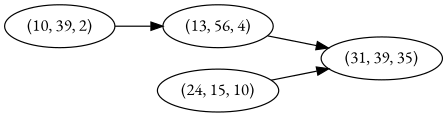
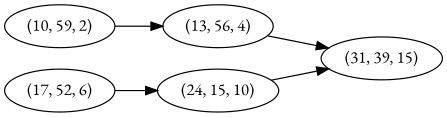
(60, 26) -> (60, 26)
(382, 58) -> (382, 58)
none -> (60, 91)
